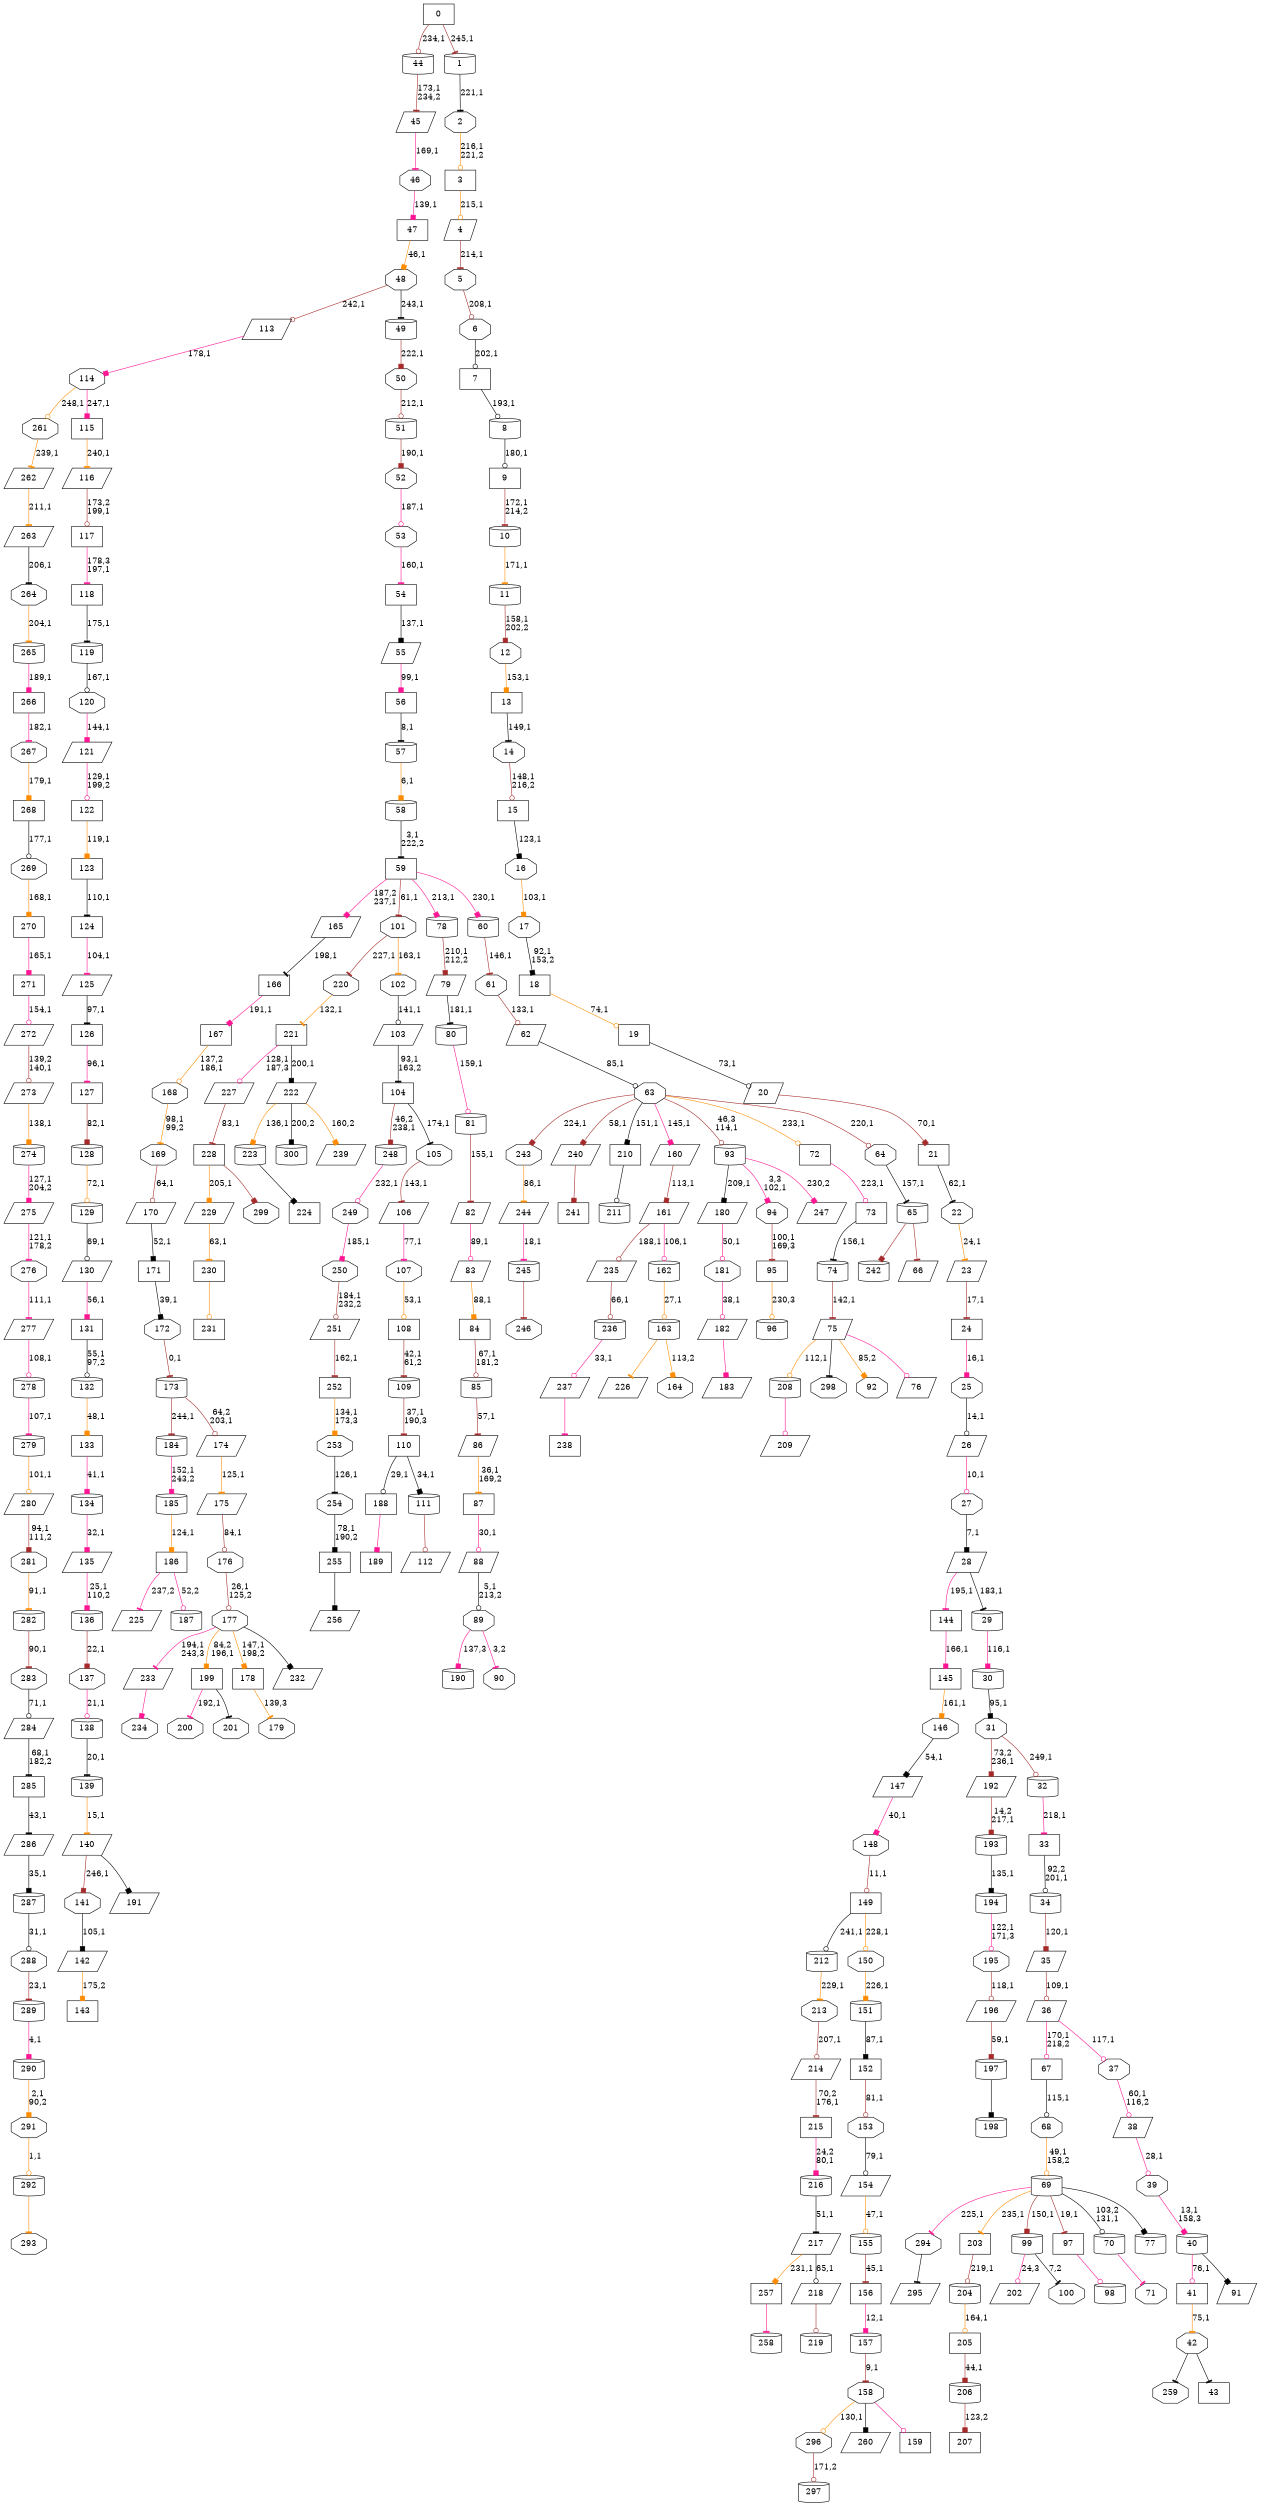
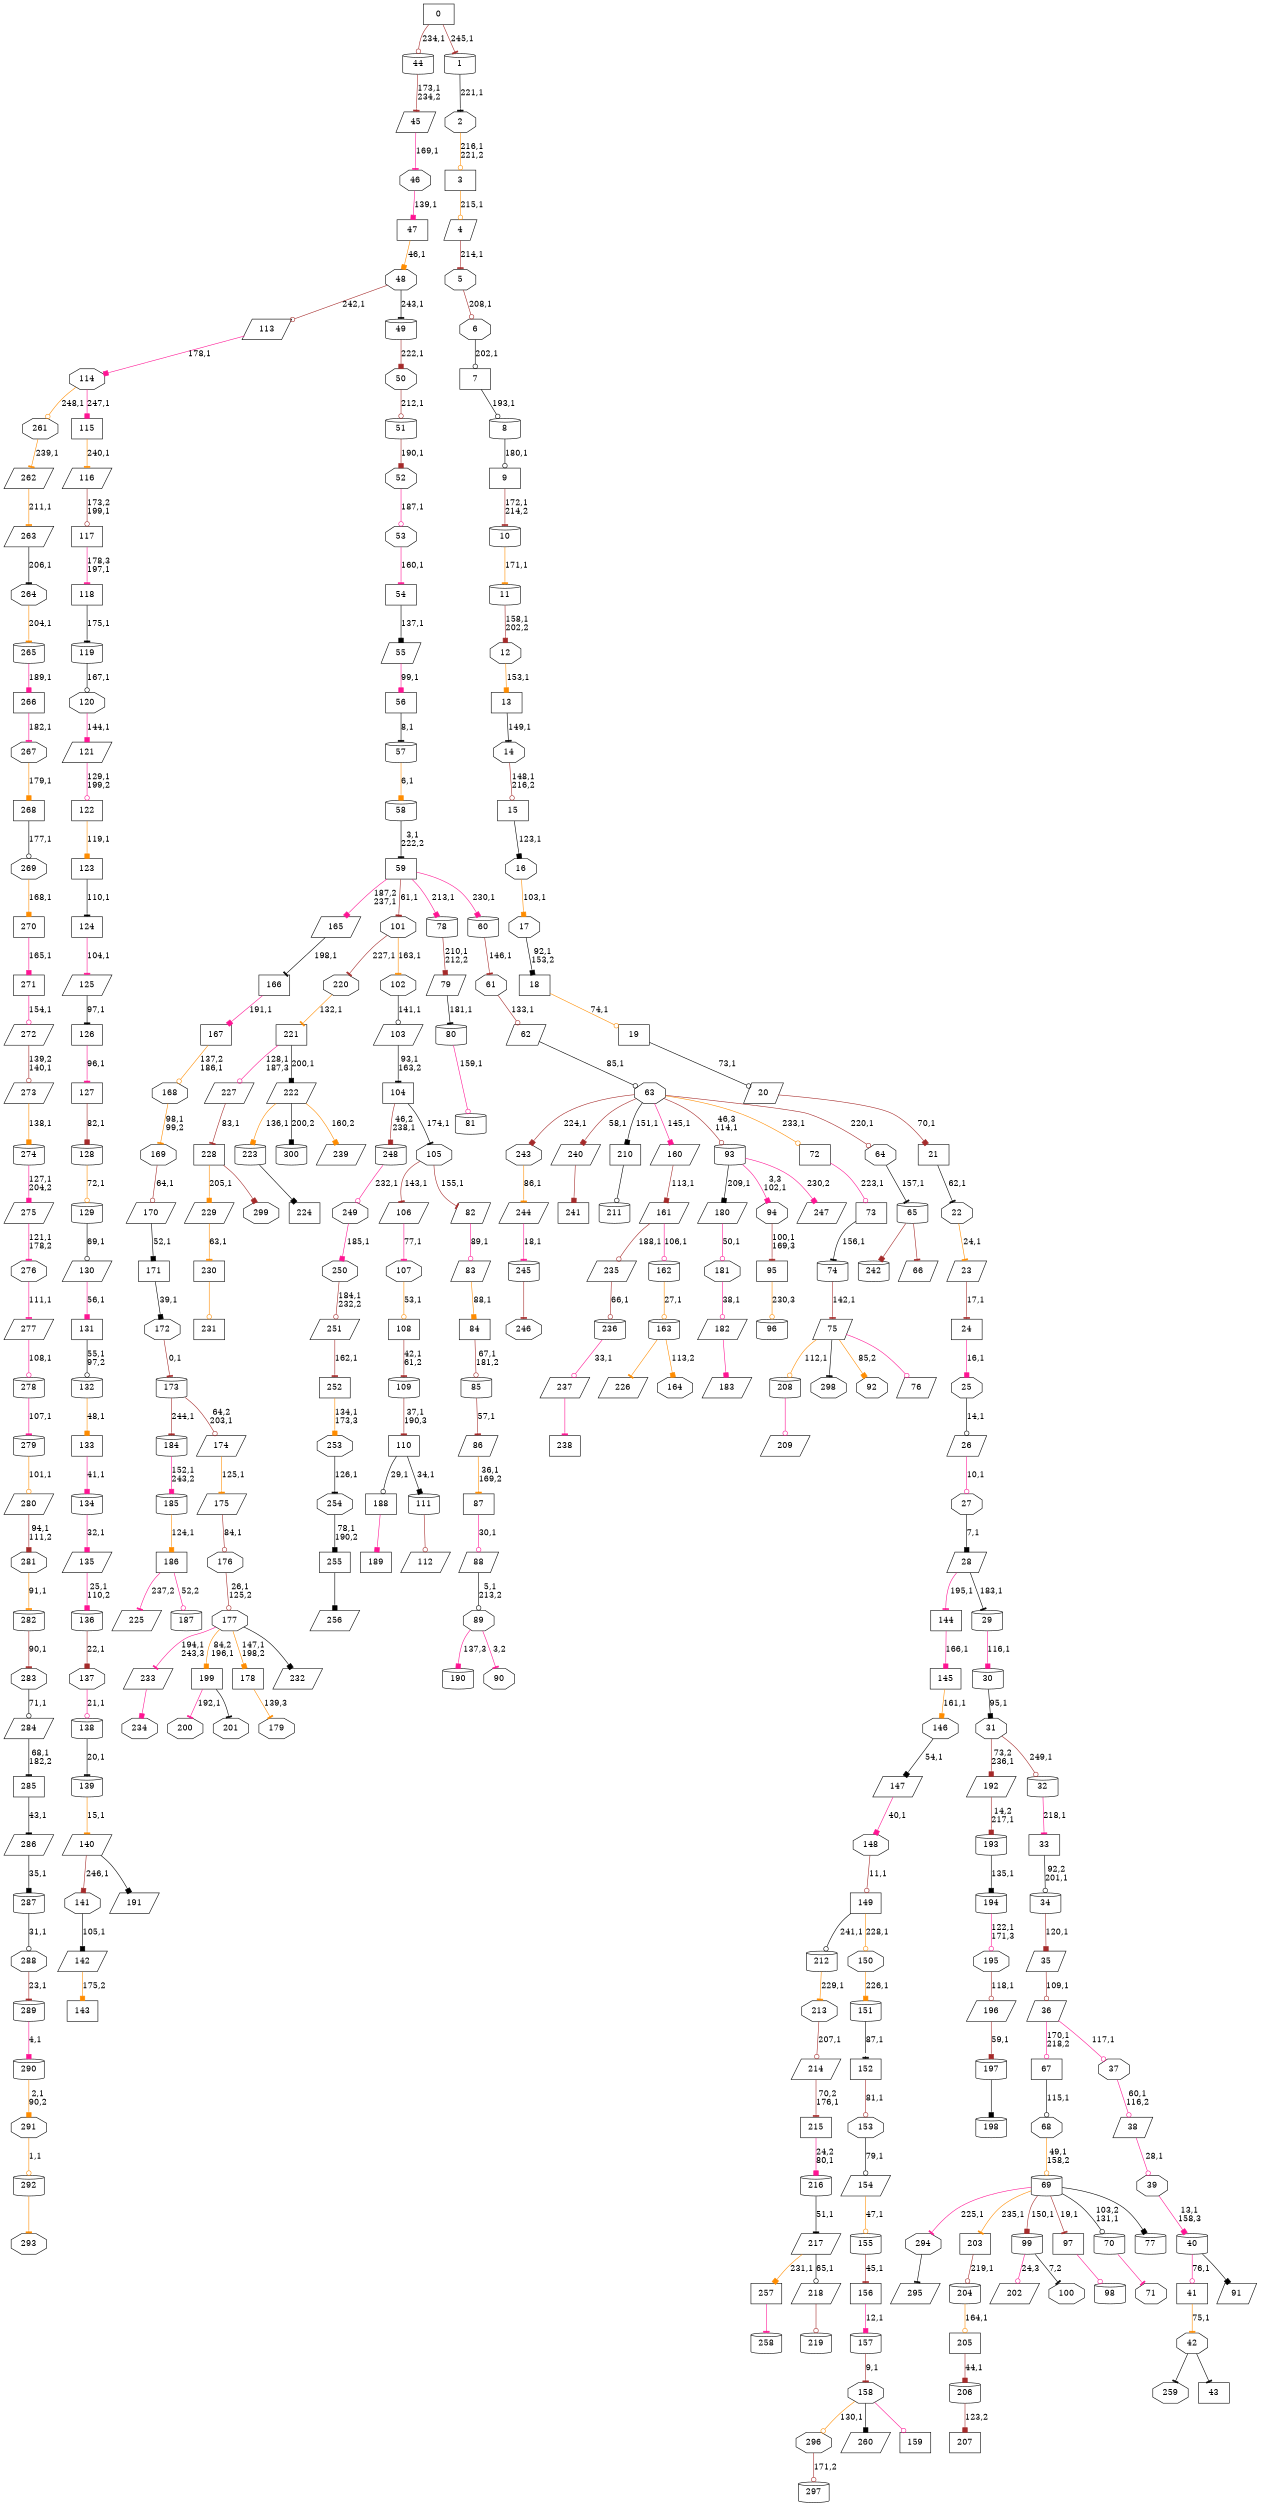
(471, 1167) -> (439, 1188)
(866, 2037) -> (866, 2037)
